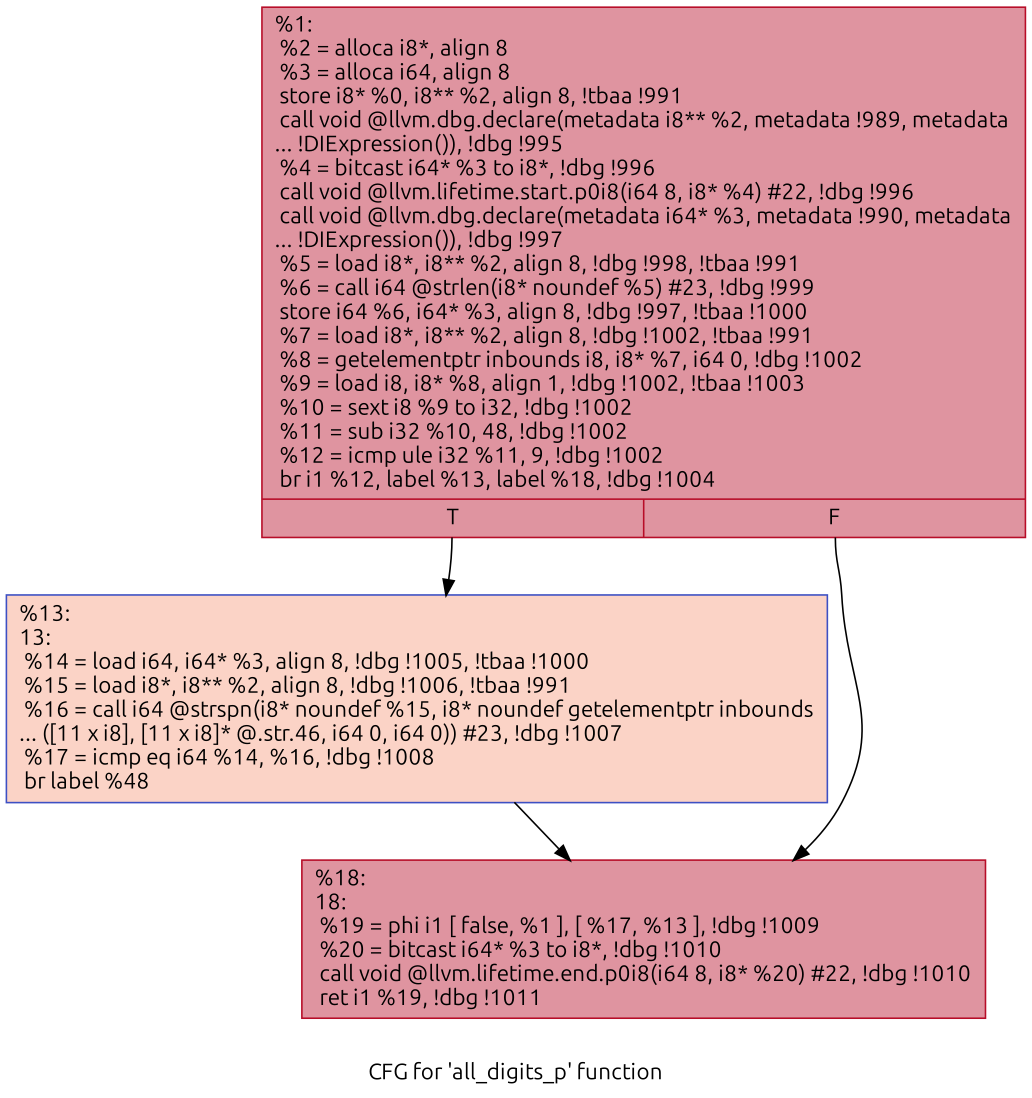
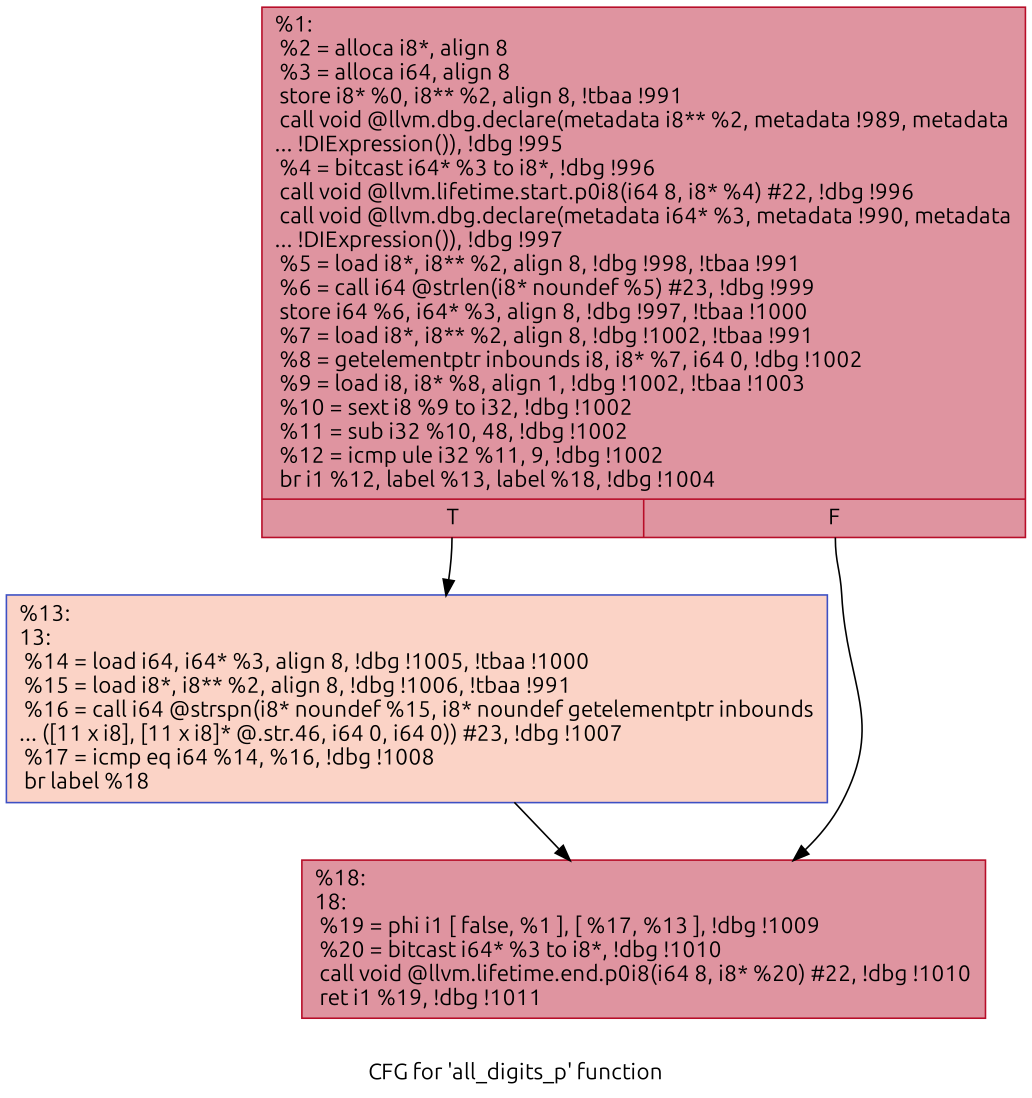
(85, 782) -> (85, 782)
